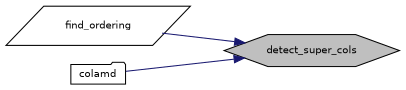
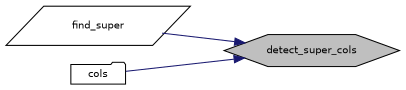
(98, 26) -> (98, 26)
(98, 74) -> (98, 74)
